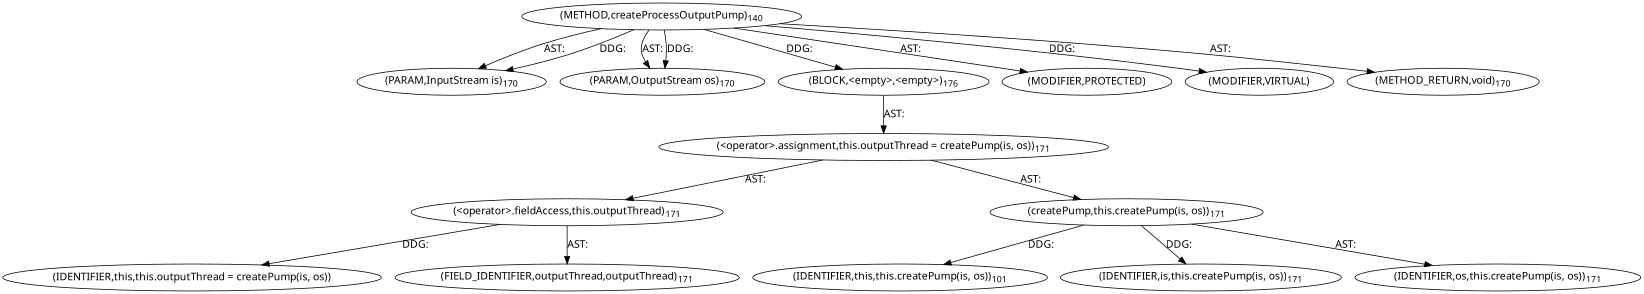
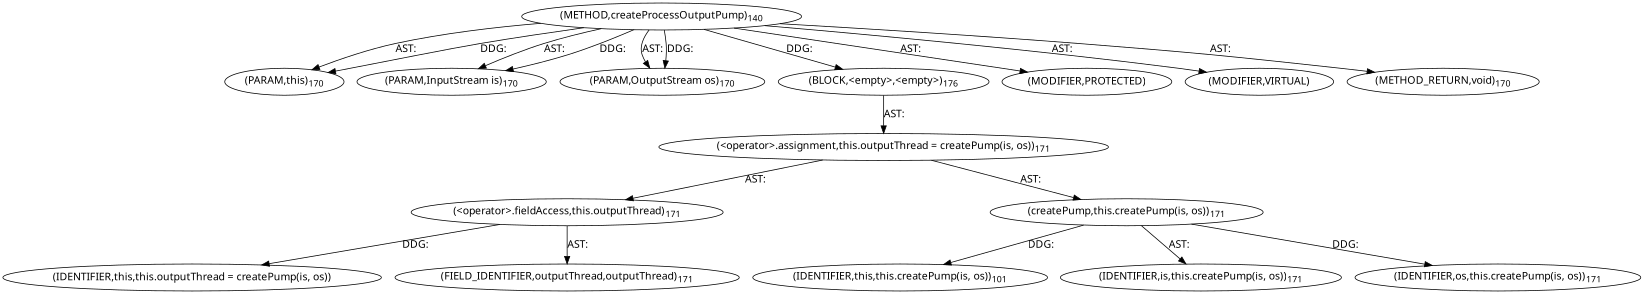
(1064, 49) -> (1064, 49)
none -> (284, 82)
(1181, 245) -> (1181, 245)
(1347, 245) -> (1347, 245)
